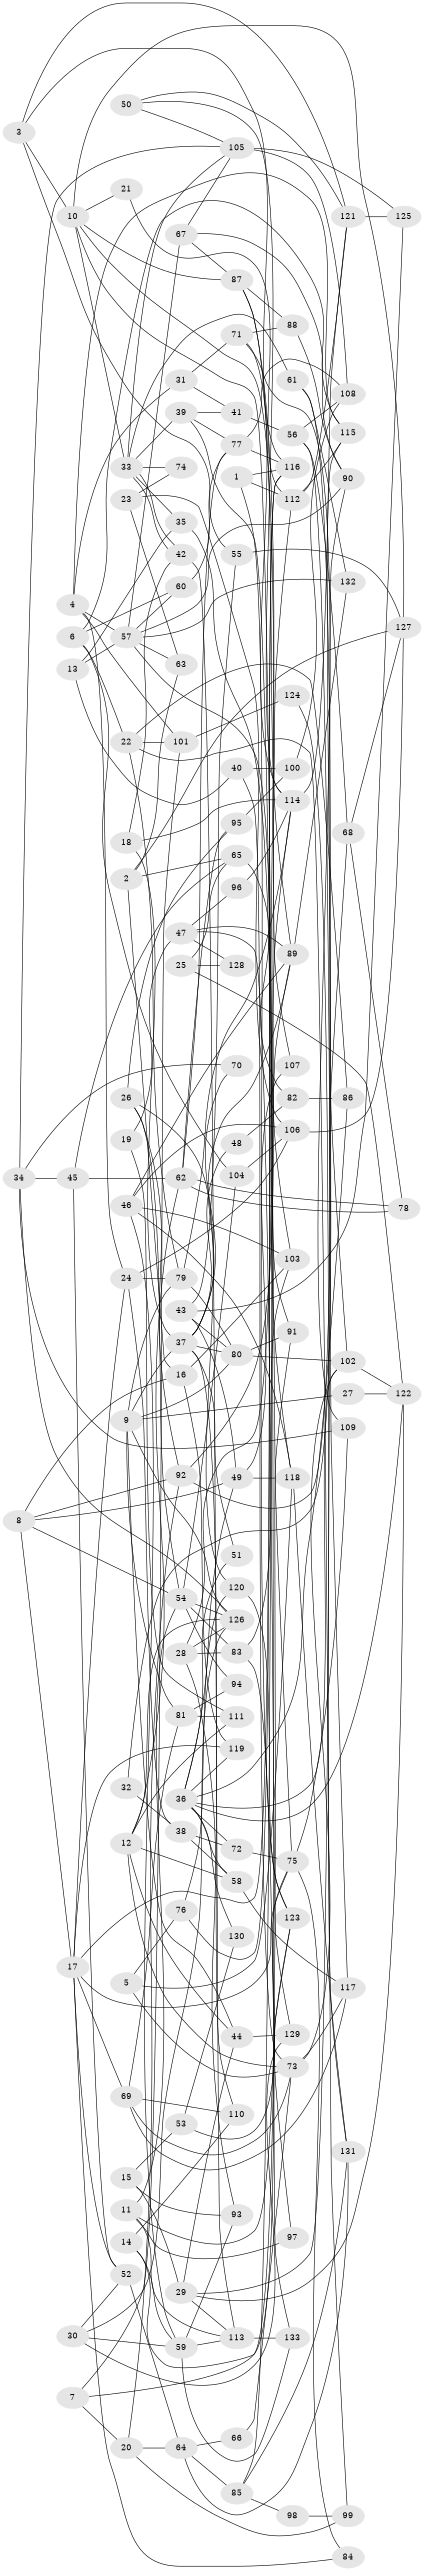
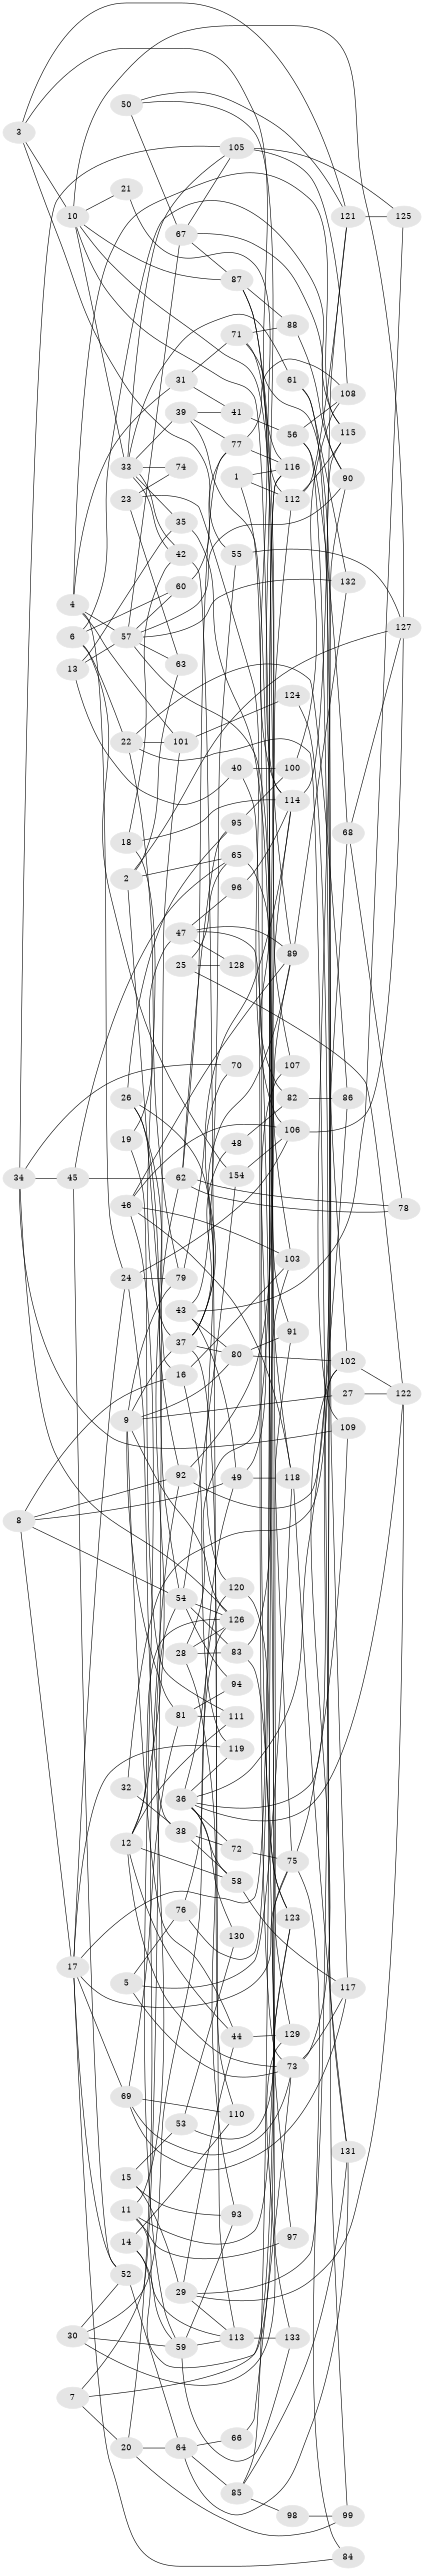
(183, 125) -> (154, 170)
(237, 1176) -> (237, 1176)
(203, 1300) -> none
(237, 1556) -> none
